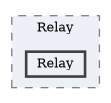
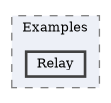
(56, 28) -> (56, 28)
